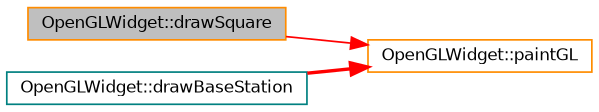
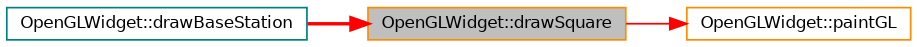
(329, 71) -> (329, 24)
